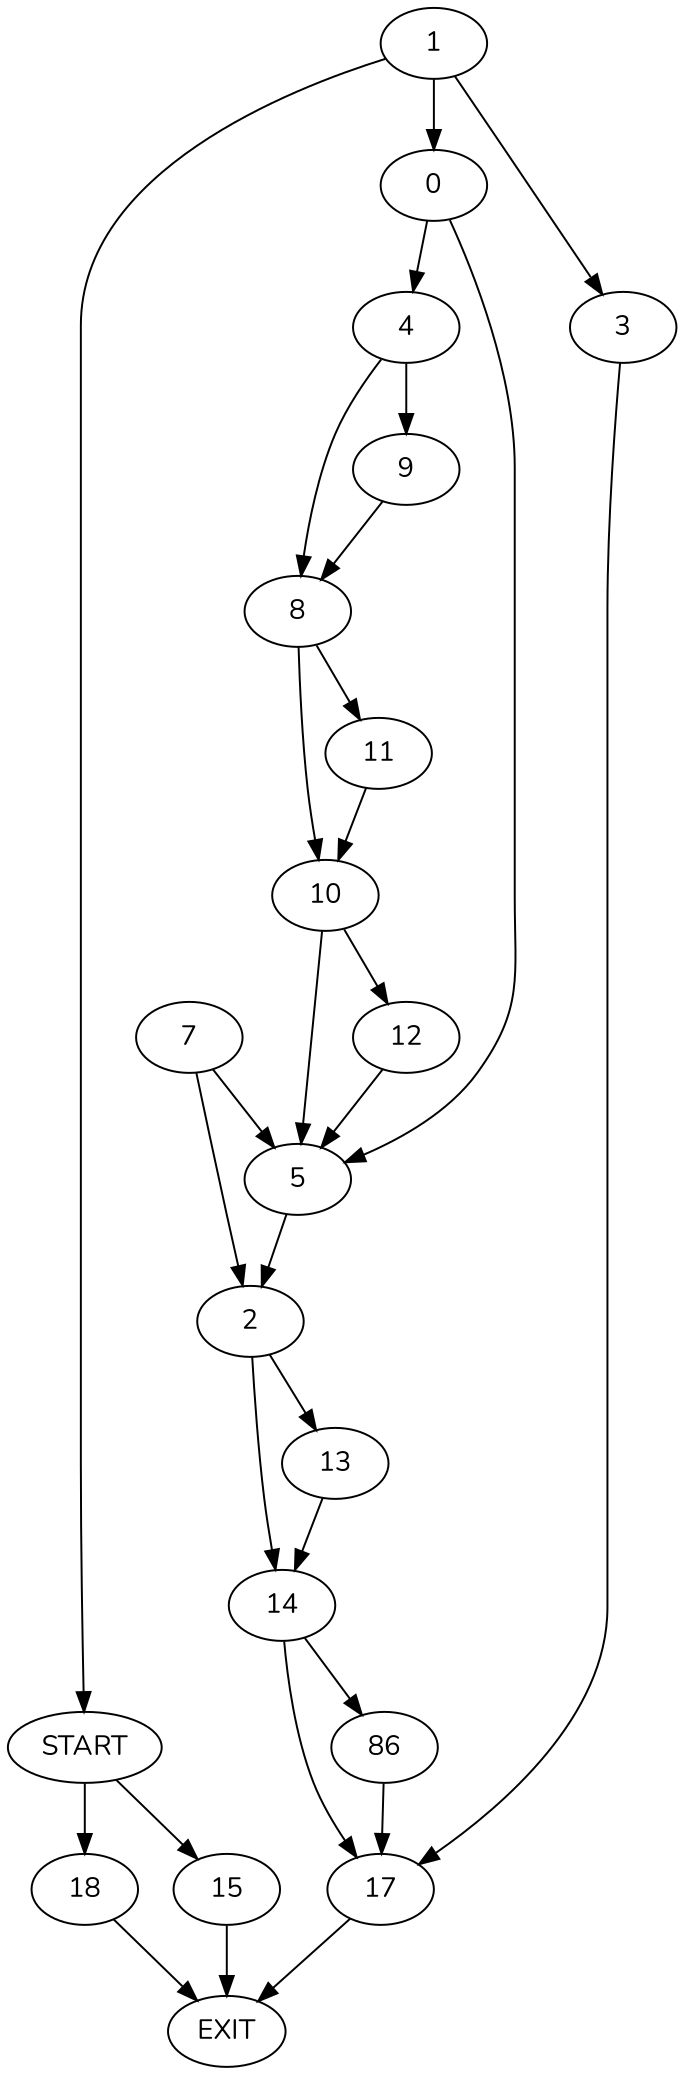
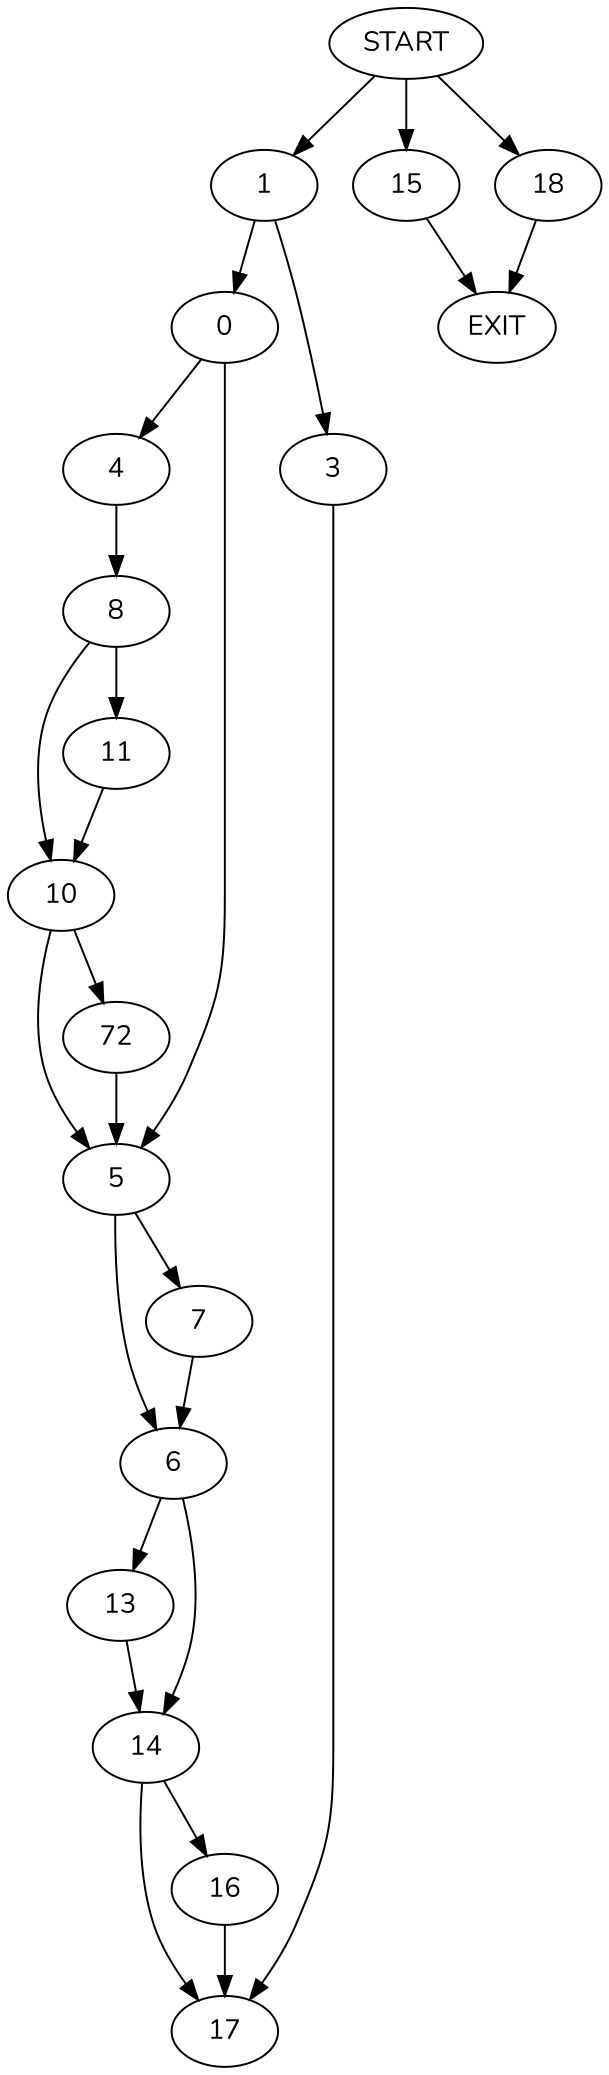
(406, 469) -> none
(81, 793) -> (341, 108)
(406, 1037) -> (116, 1037)
(237, 1101) -> (152, 1241)
(250, 1321) -> (174, 1463)
(385, 1747) -> (225, 1889)
(312, 1953) -> none
